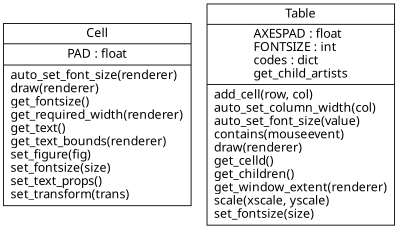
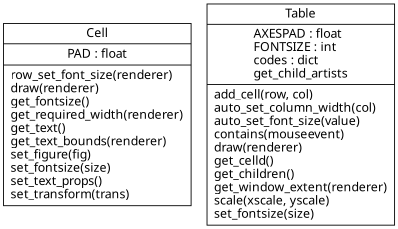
(94, 75) -> (92, 75)
